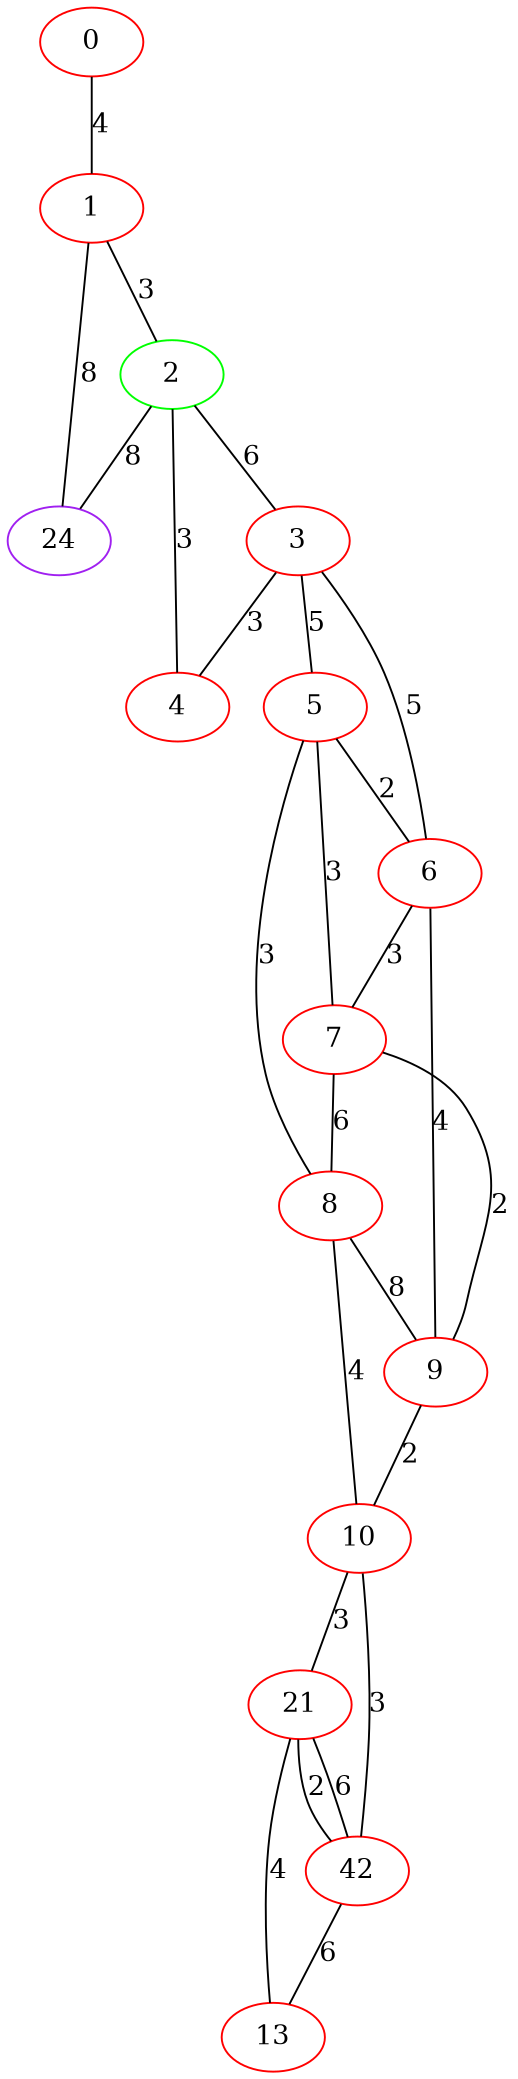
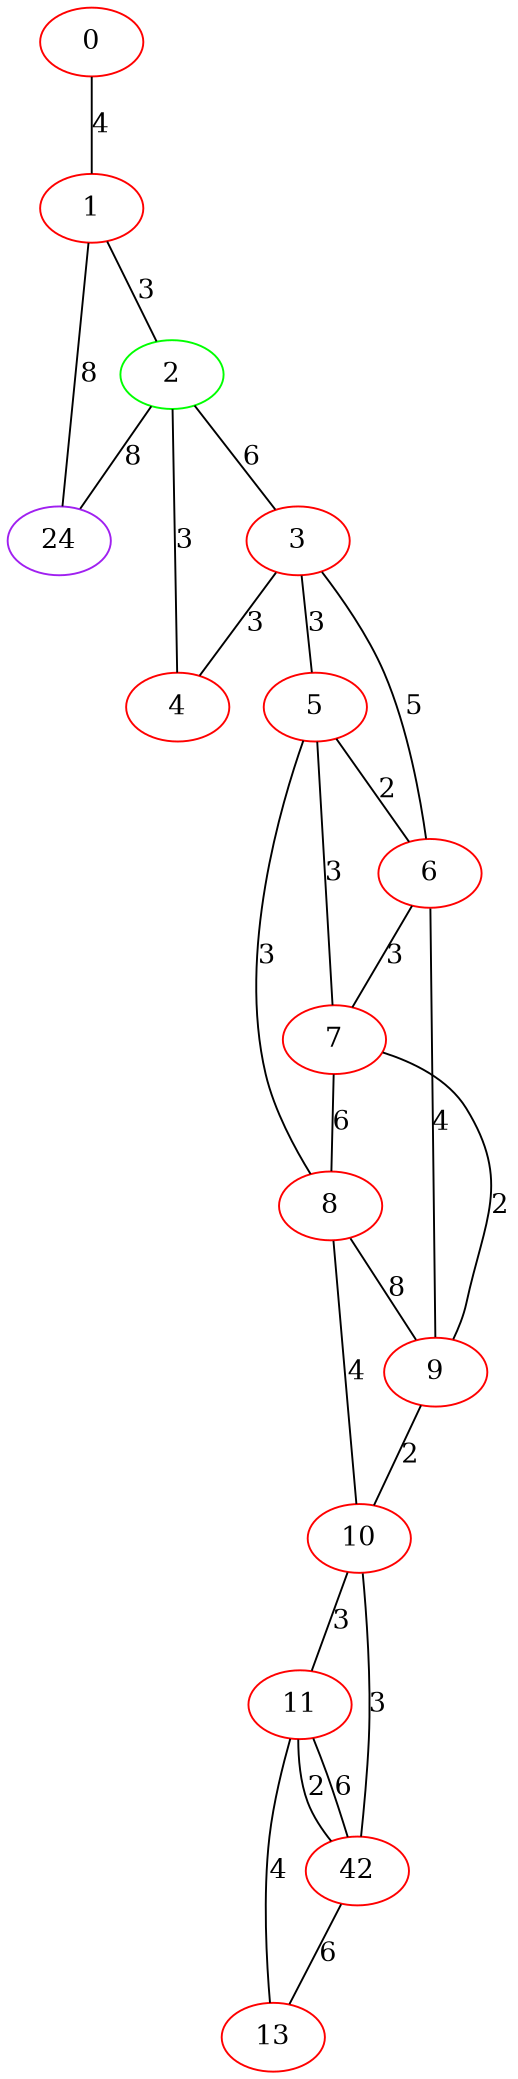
(317, 624) -> (317, 624)
(300, 1705) -> (300, 1705)
